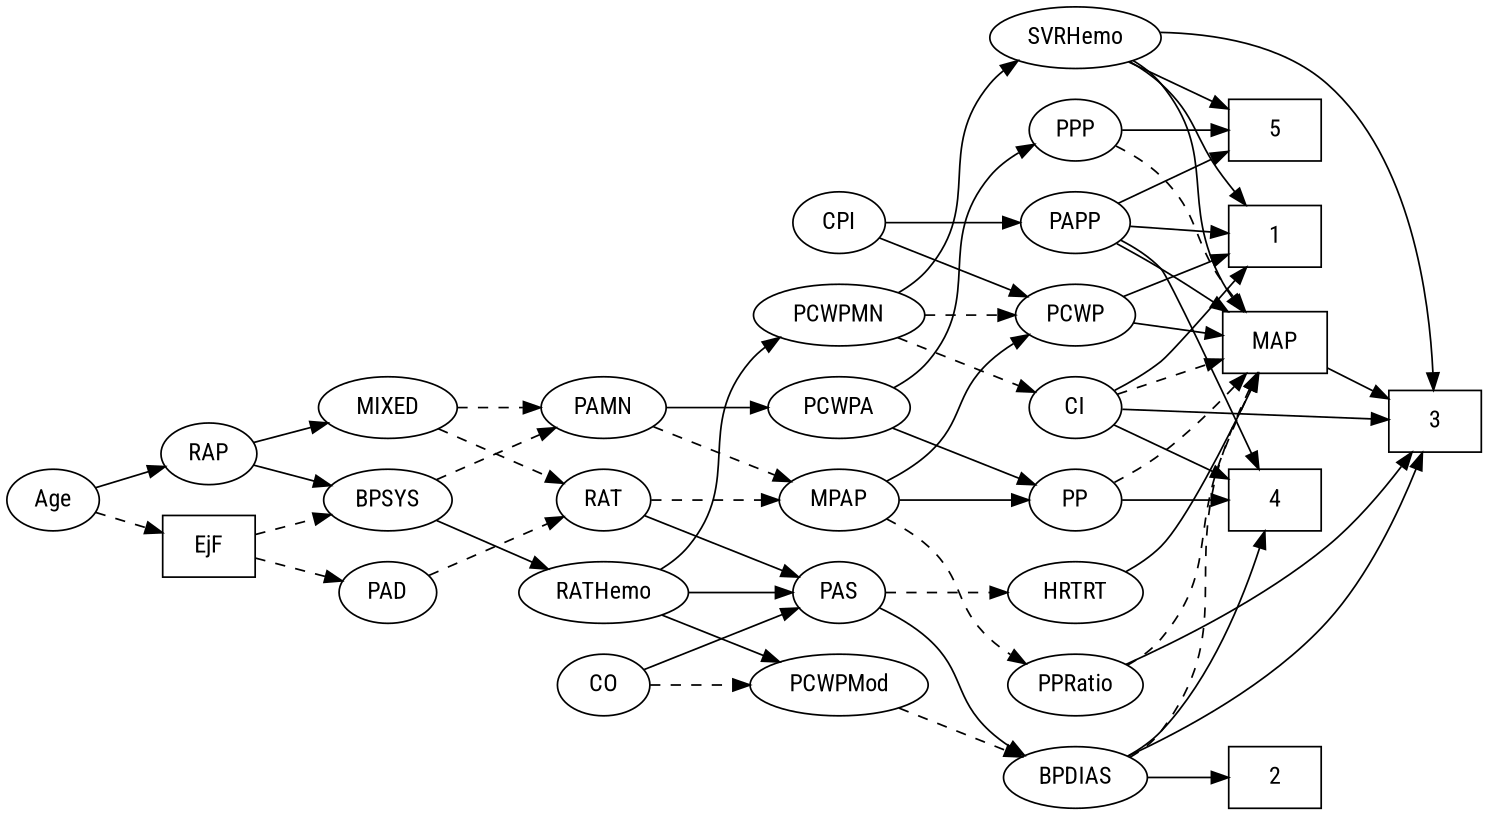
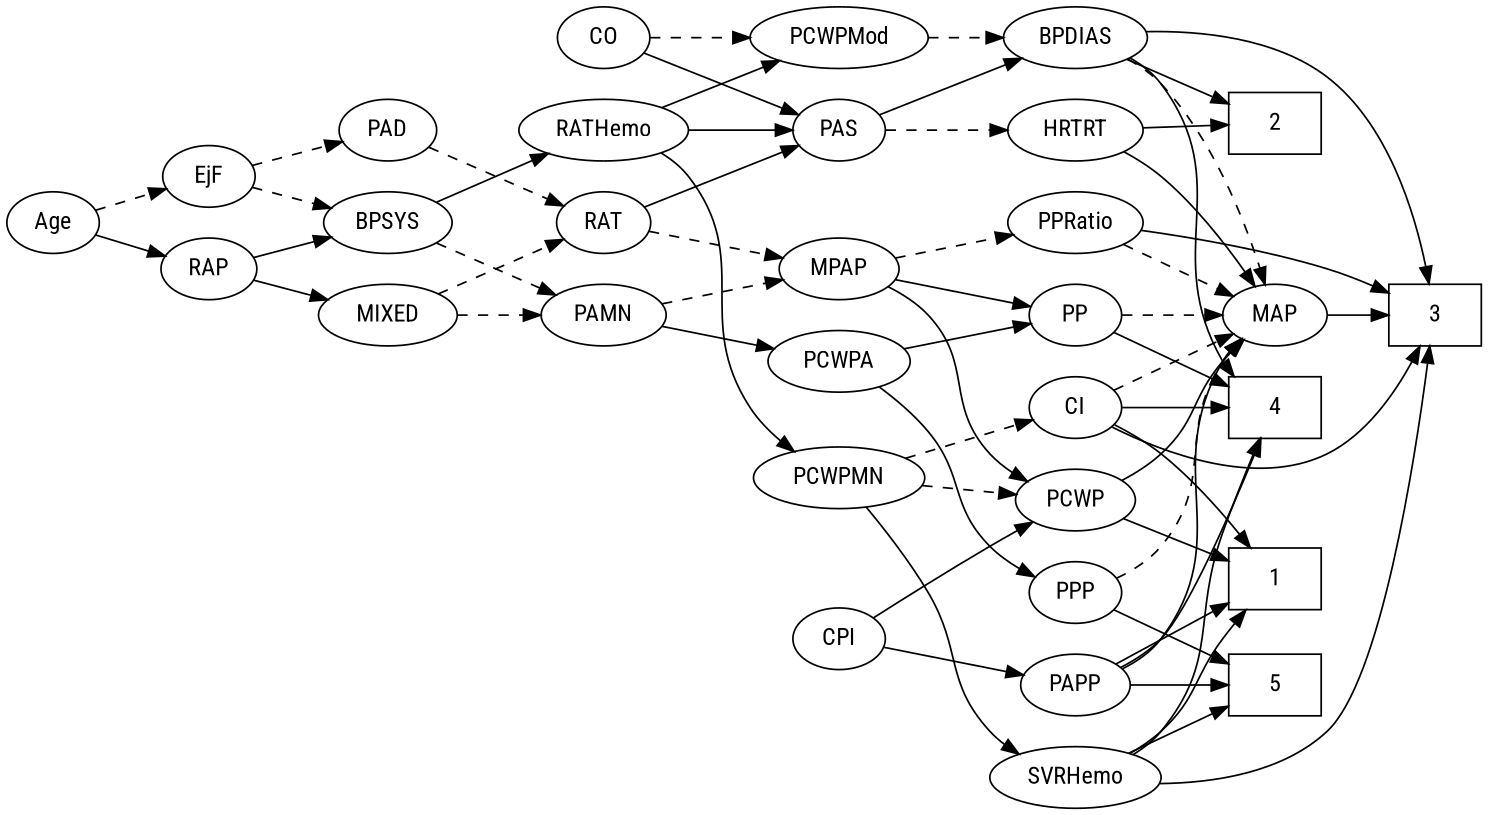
none -> (1174, 127)
(1197, 178) -> (1203, 629)
(1275, 342) -> (1275, 315)
(209, 546) -> (209, 176)
